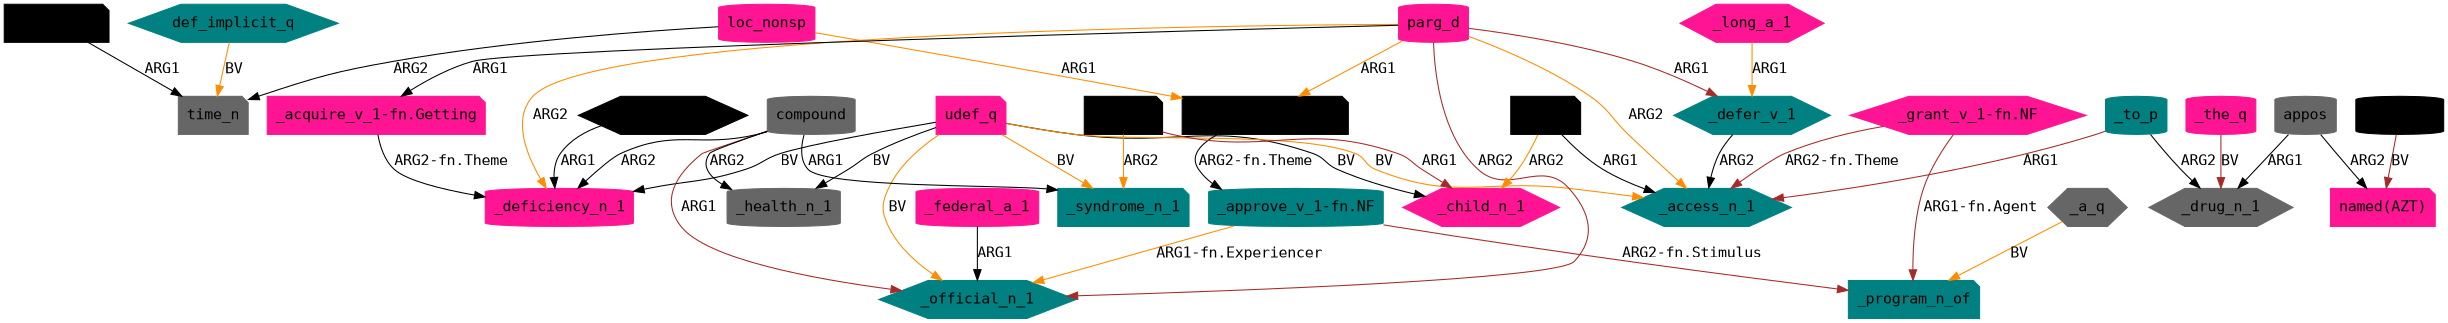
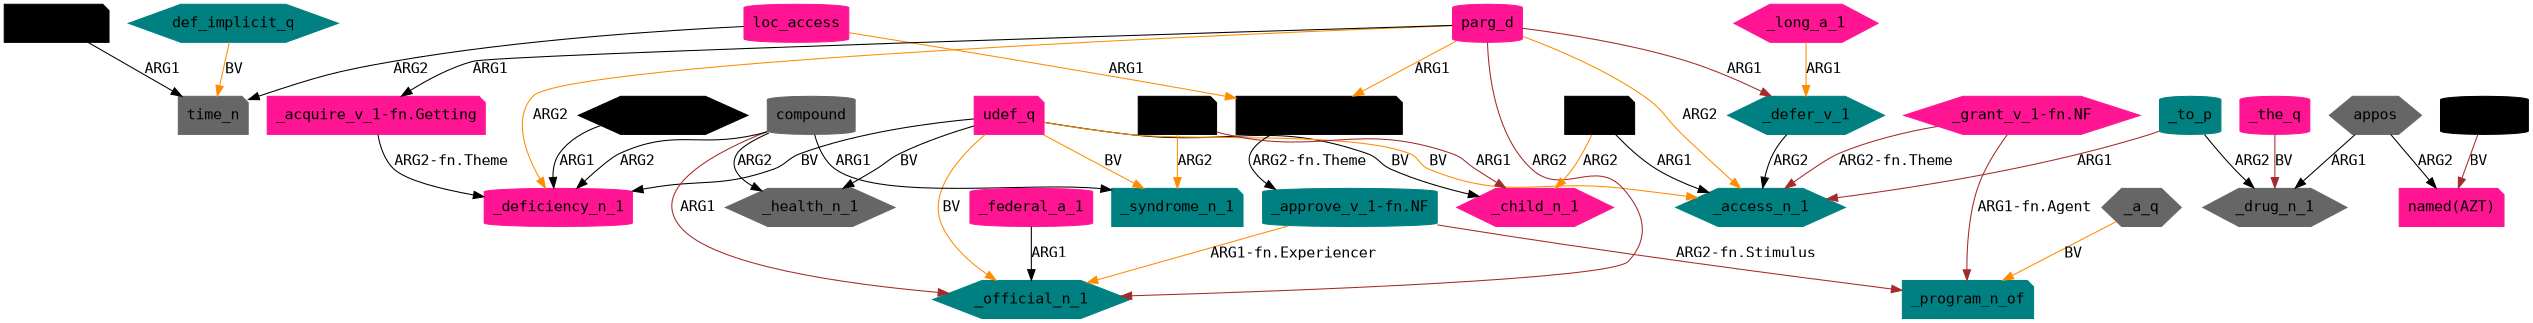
(767, 23) -> (796, 23)
(2306, 115) -> (2375, 115)
(784, 207) -> (810, 207)
